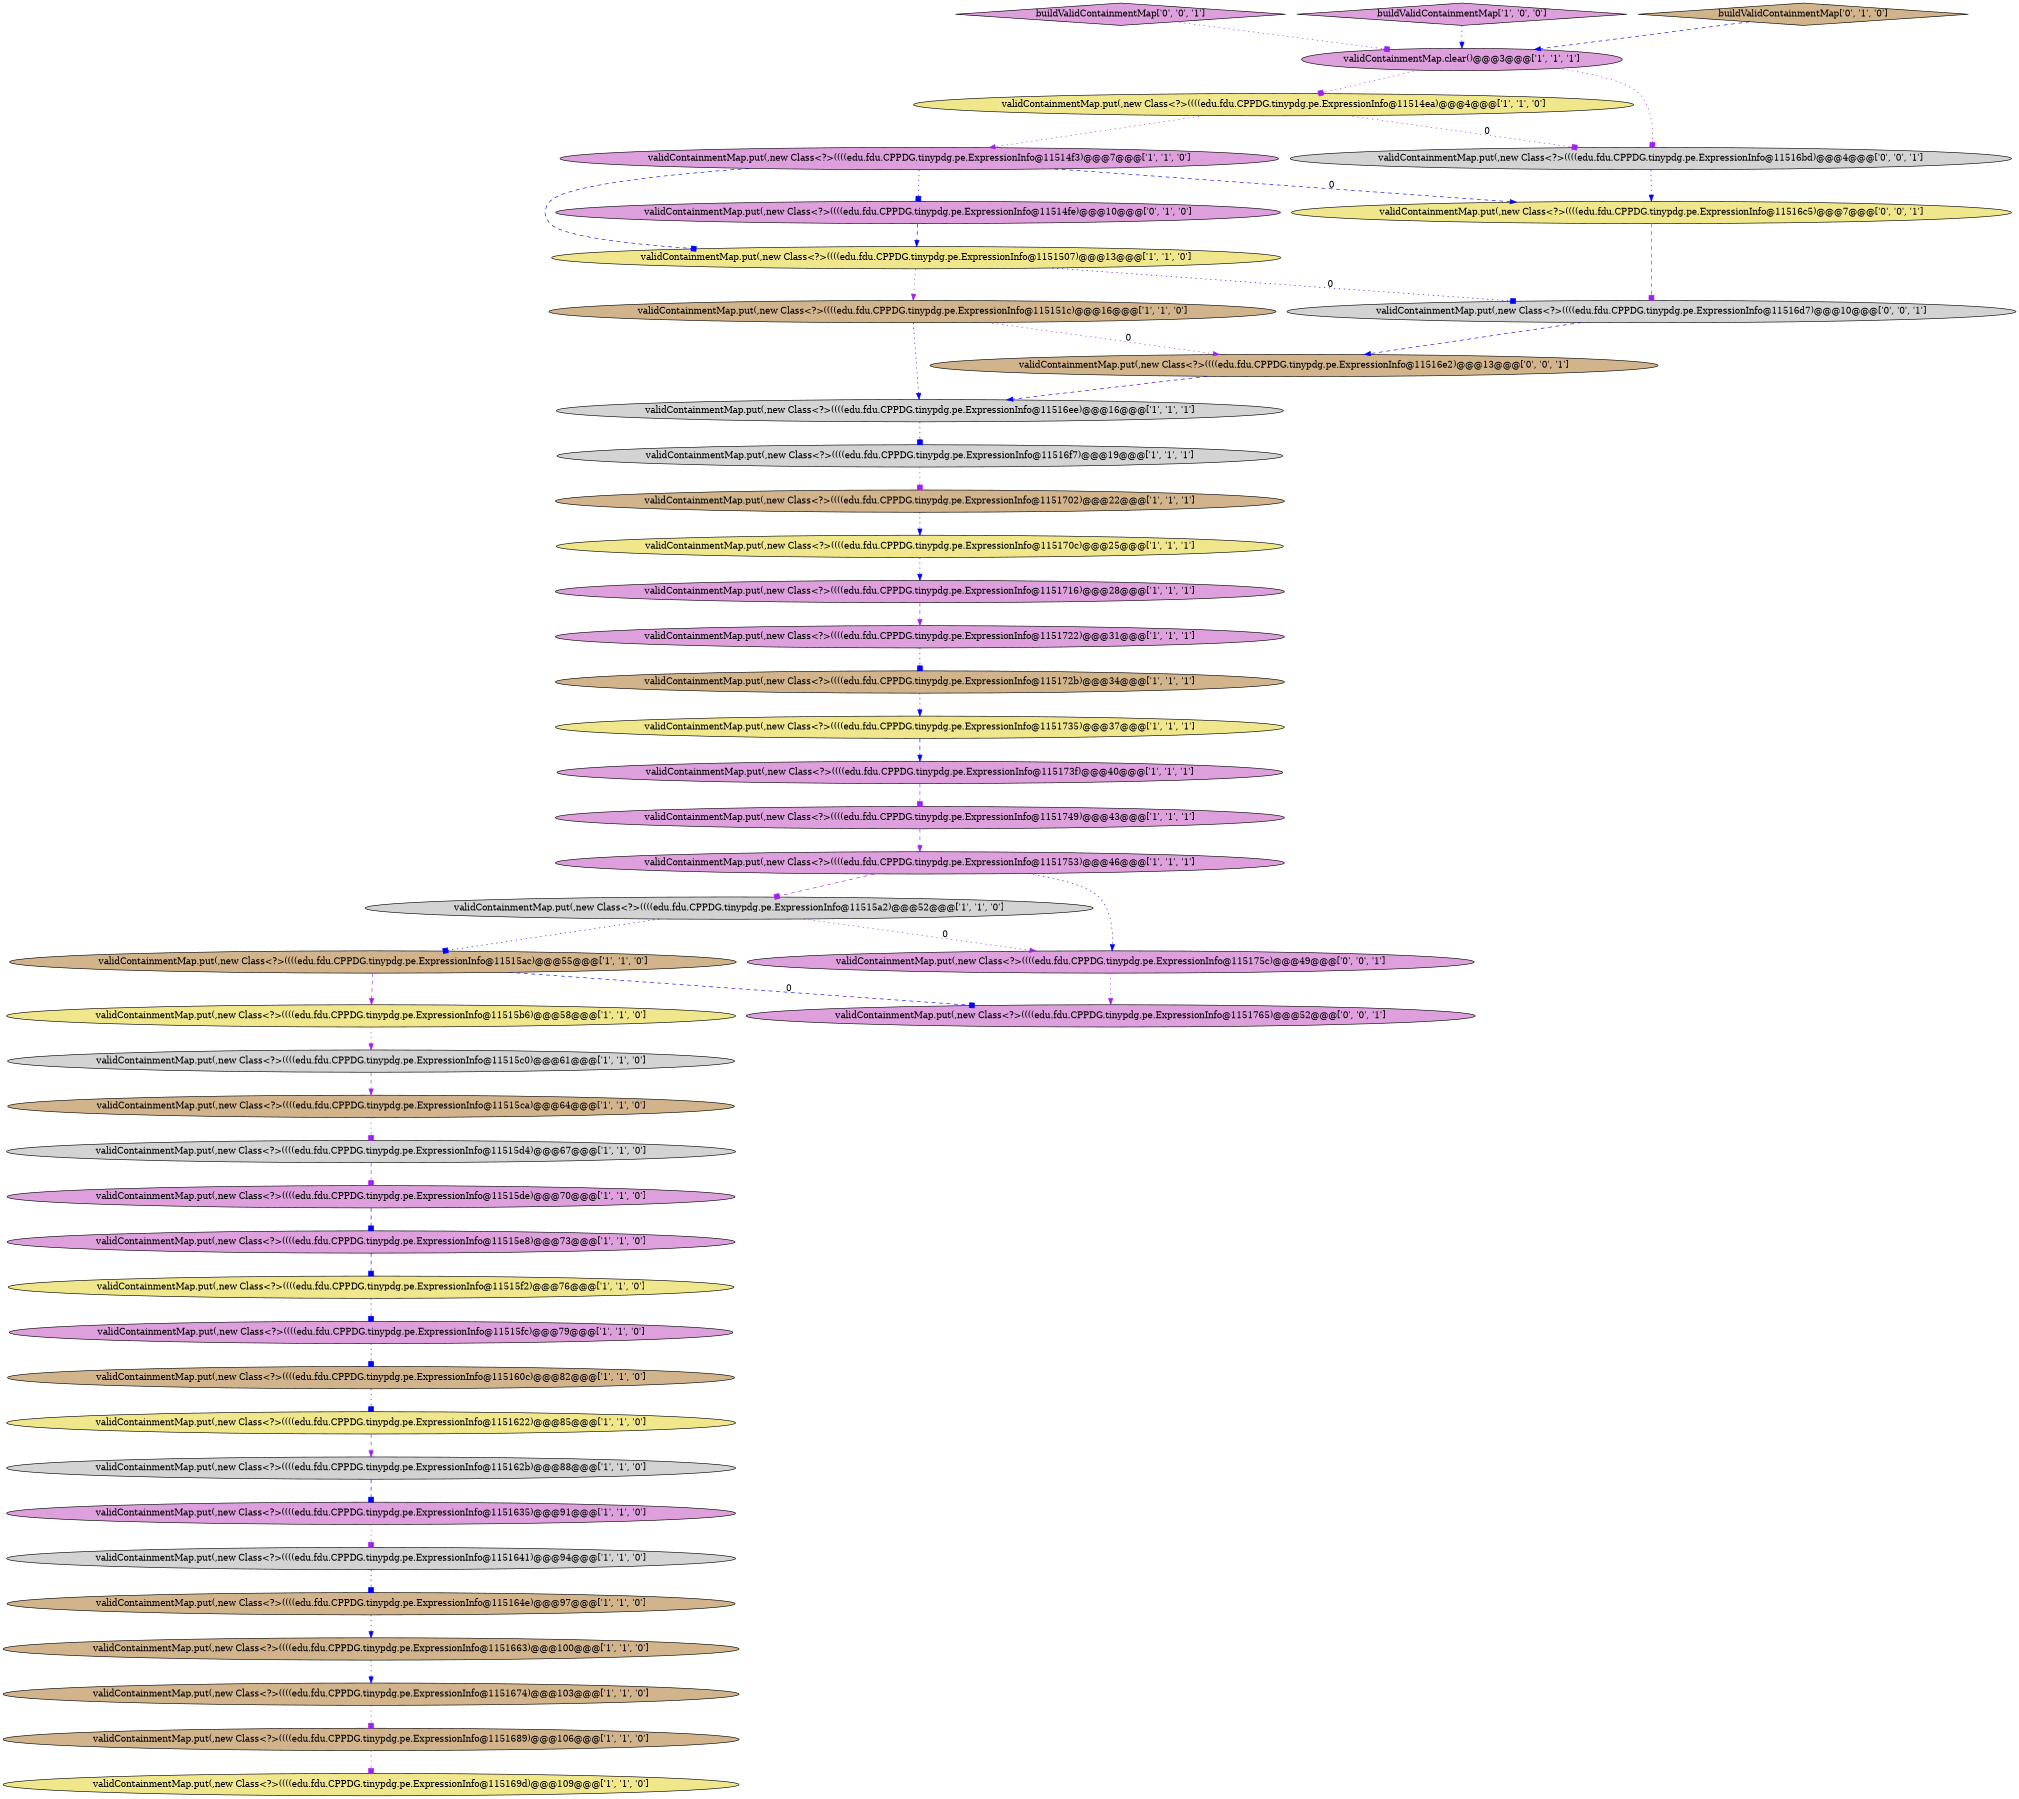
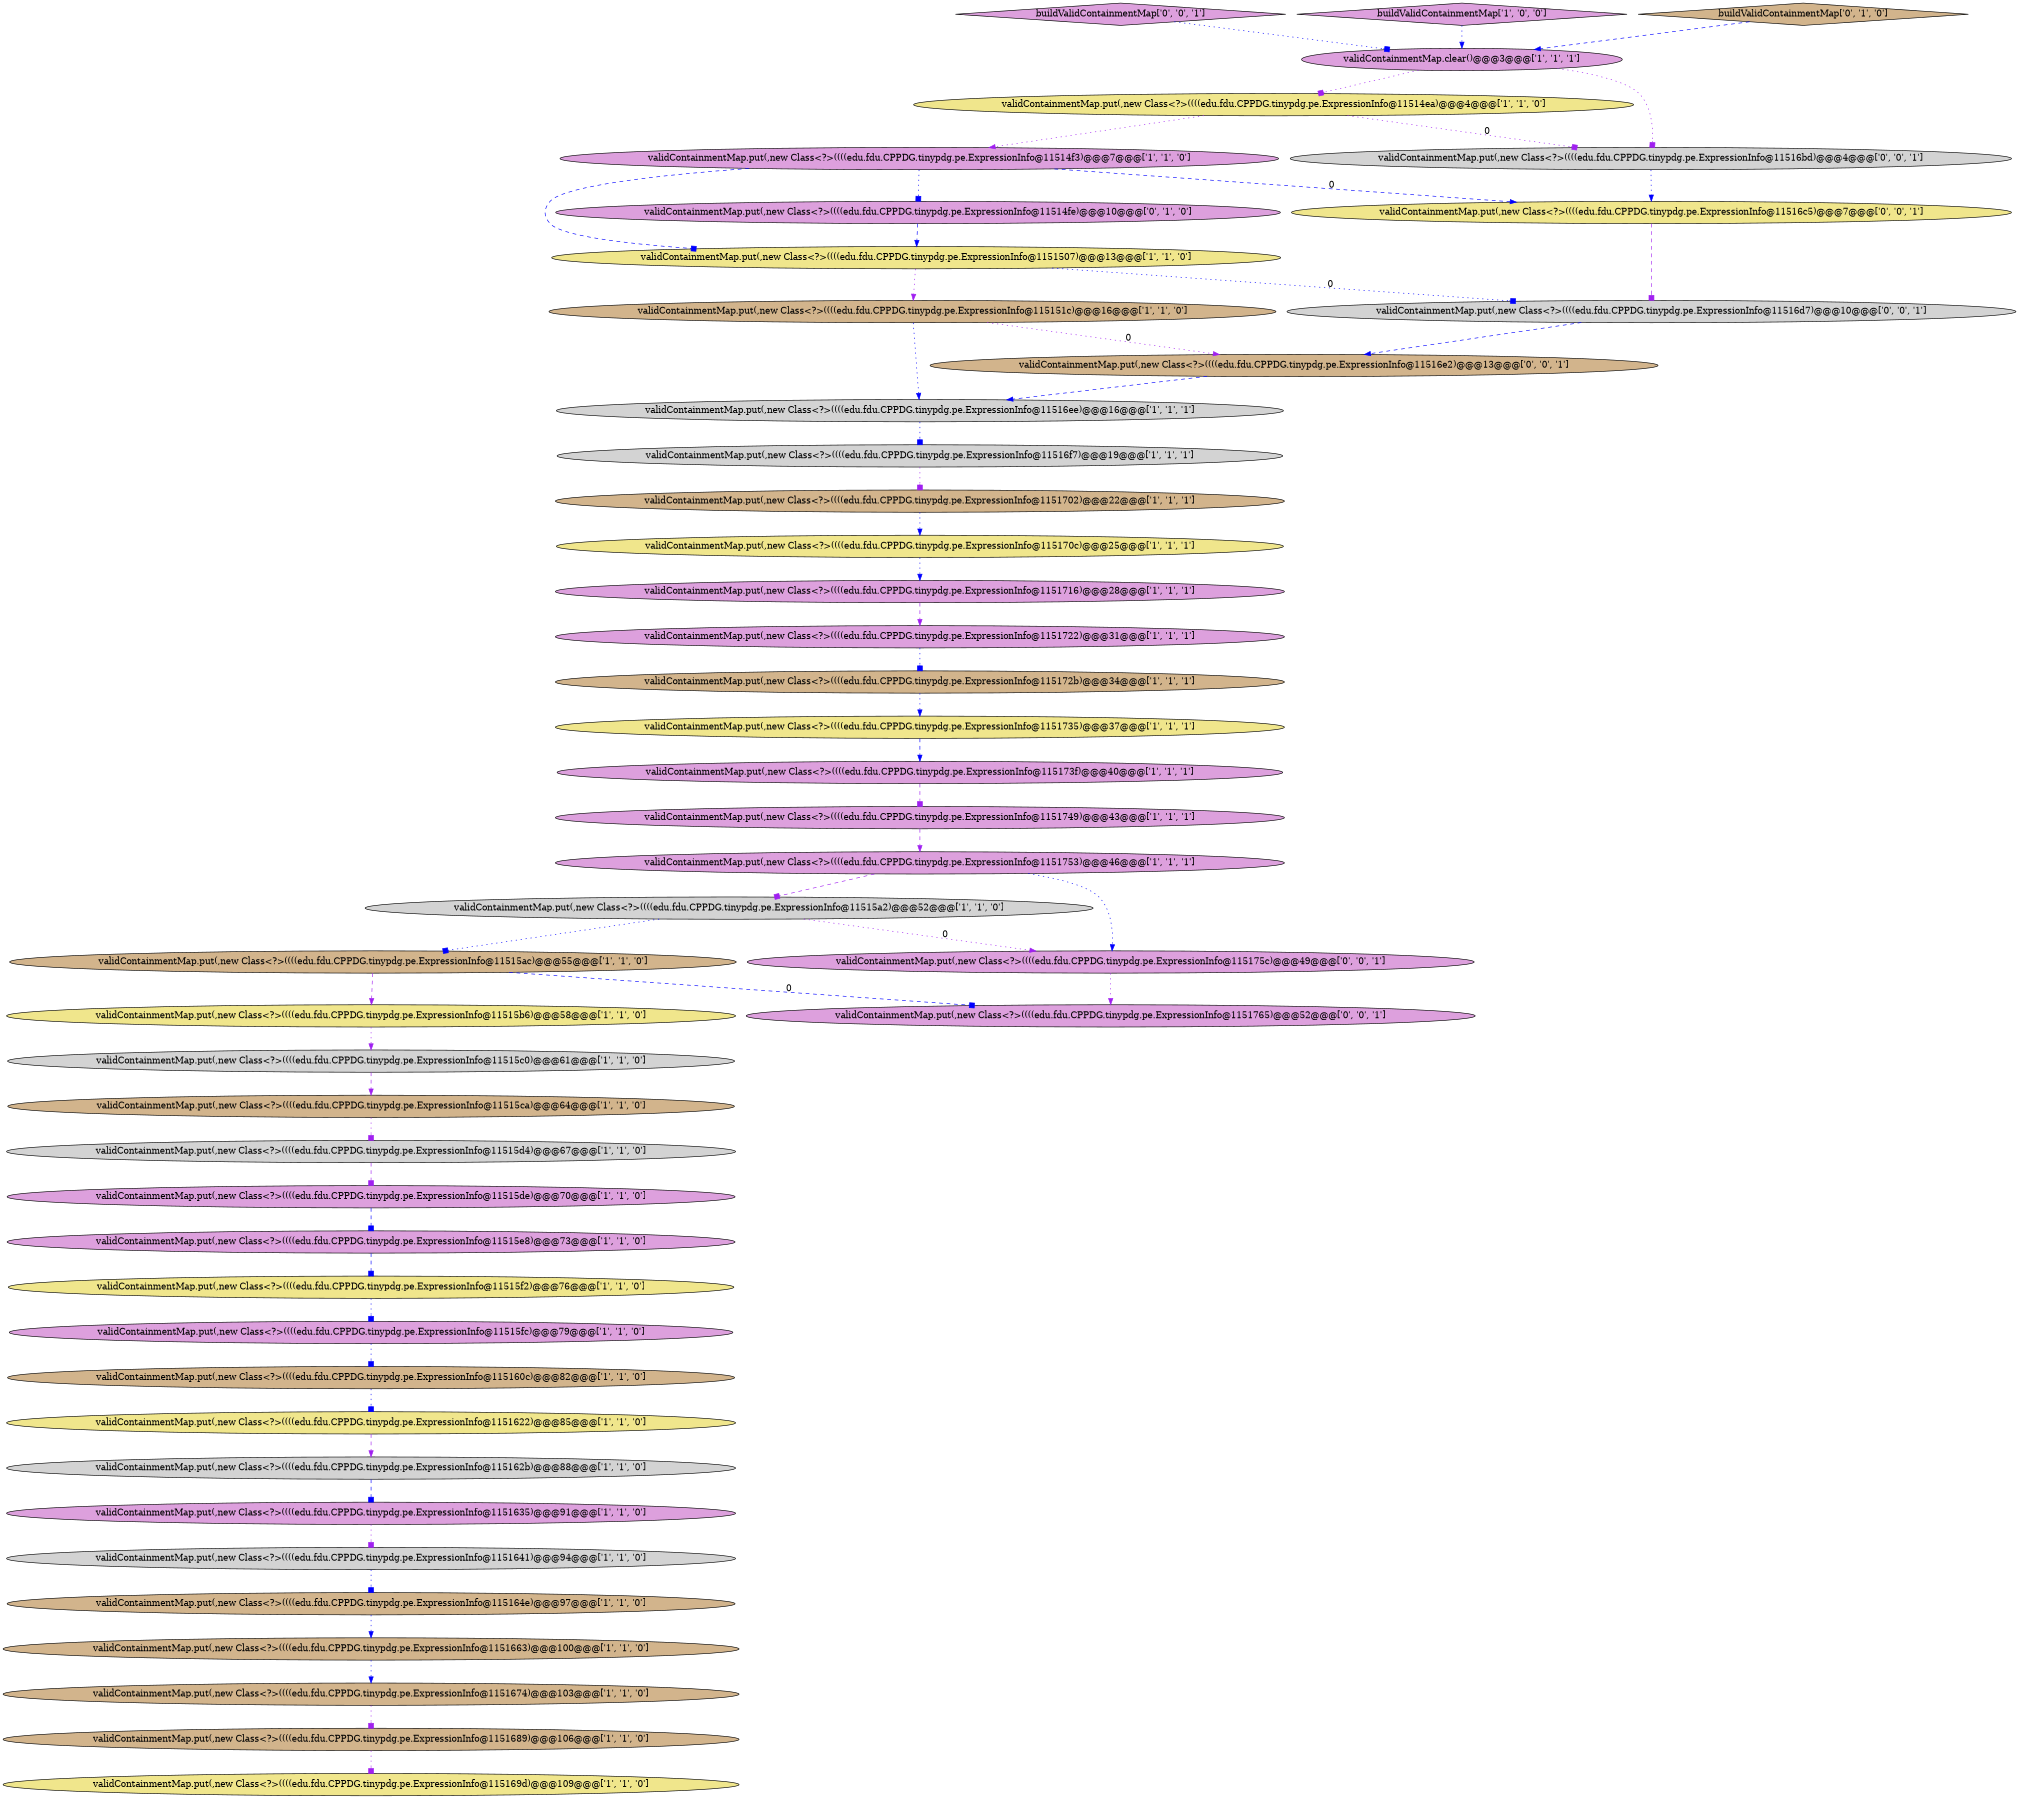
(1279, 35) -> (1279, 35)
